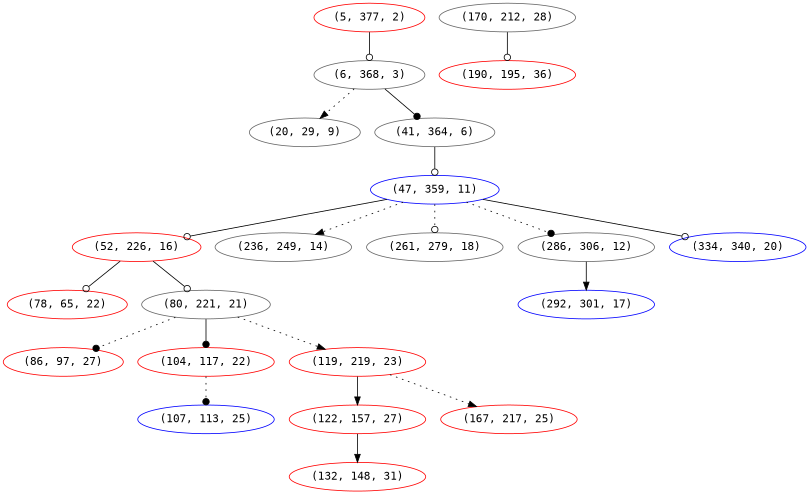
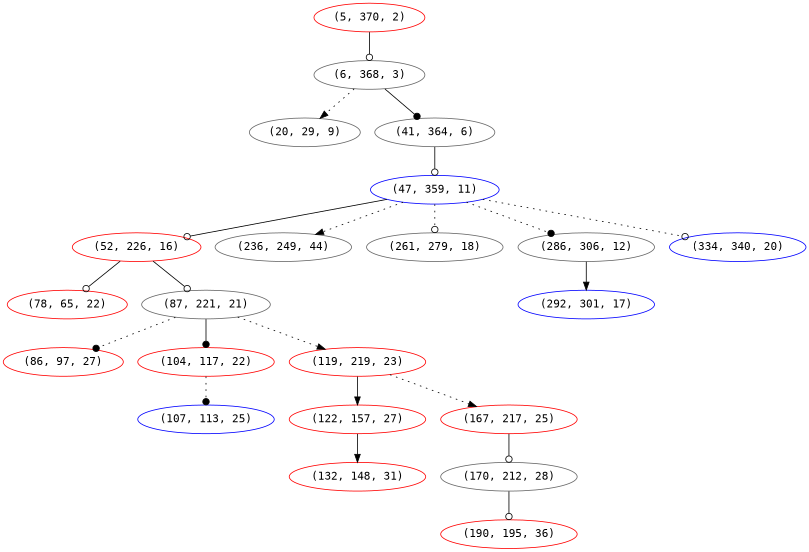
(369, 18) -> (369, 18)
(582, 218) -> (582, 218)
(283, 247) -> (283, 247)
(206, 305) -> (206, 305)
none -> (509, 445)
